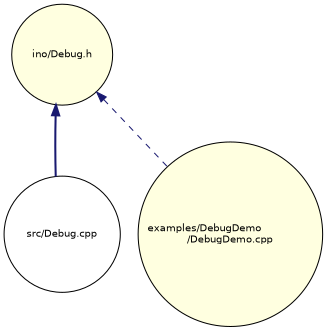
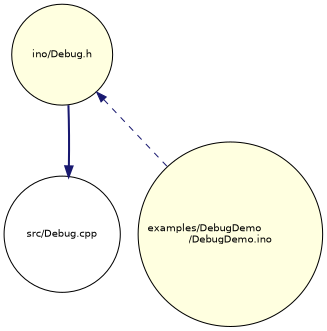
(55, 146) -> (69, 136)
(230, 234) -> (230, 234)
